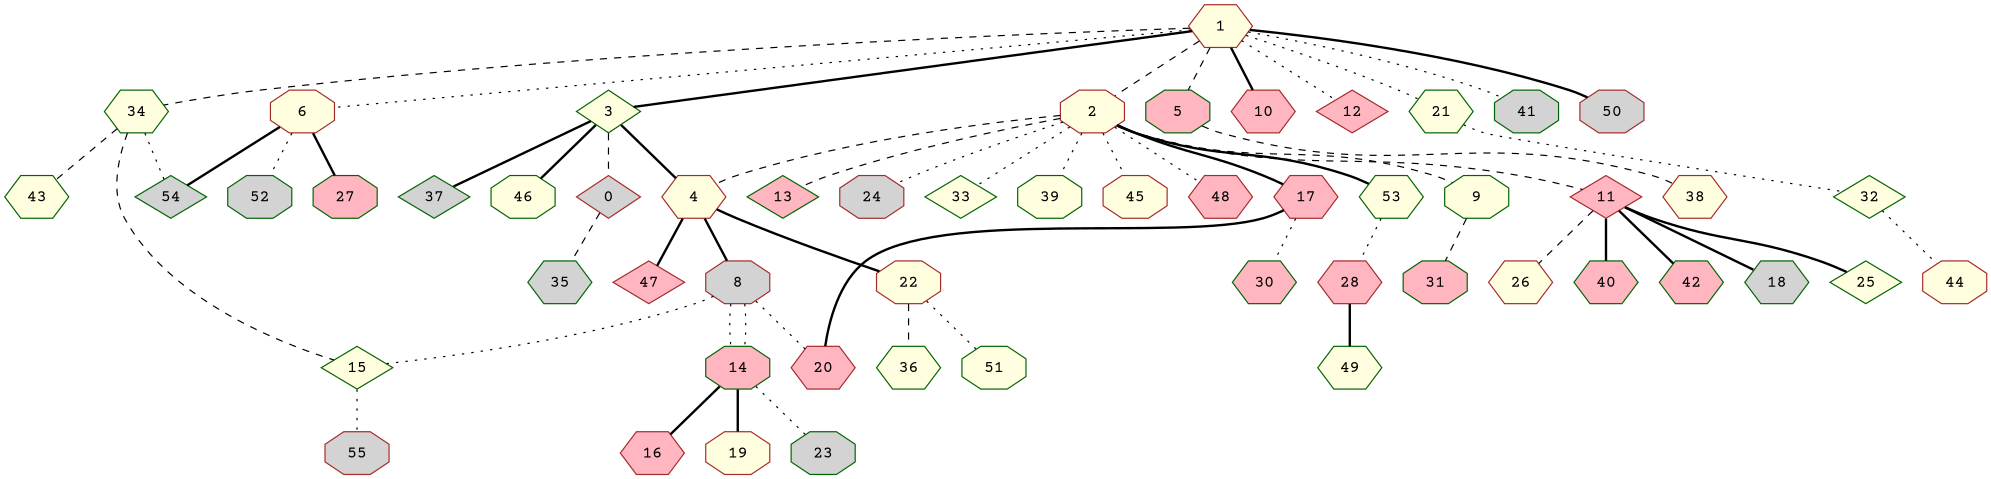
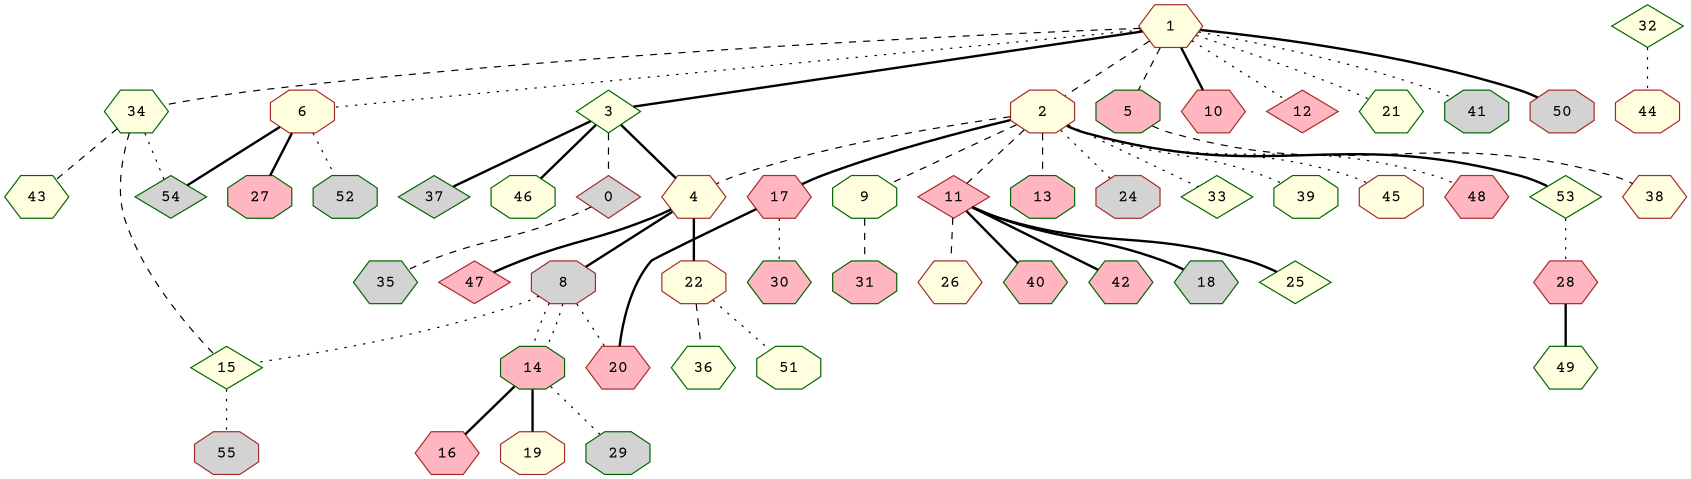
(1652, 162) -> none
(783, 197) -> (1043, 197)
(1391, 197) -> (1566, 197)
(823, 453) -> (618, 453)
